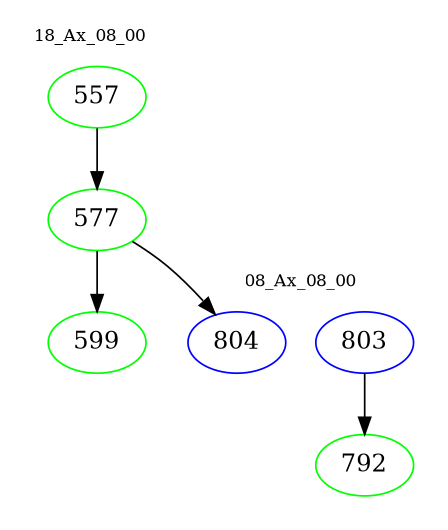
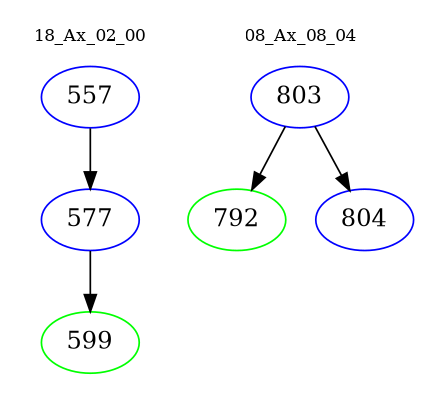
(90, 37) -> (90, 37)
(97, 97) -> (90, 97)
(97, 220) -> (90, 220)
(301, 282) -> (301, 37)
(185, 283) -> (328, 151)
